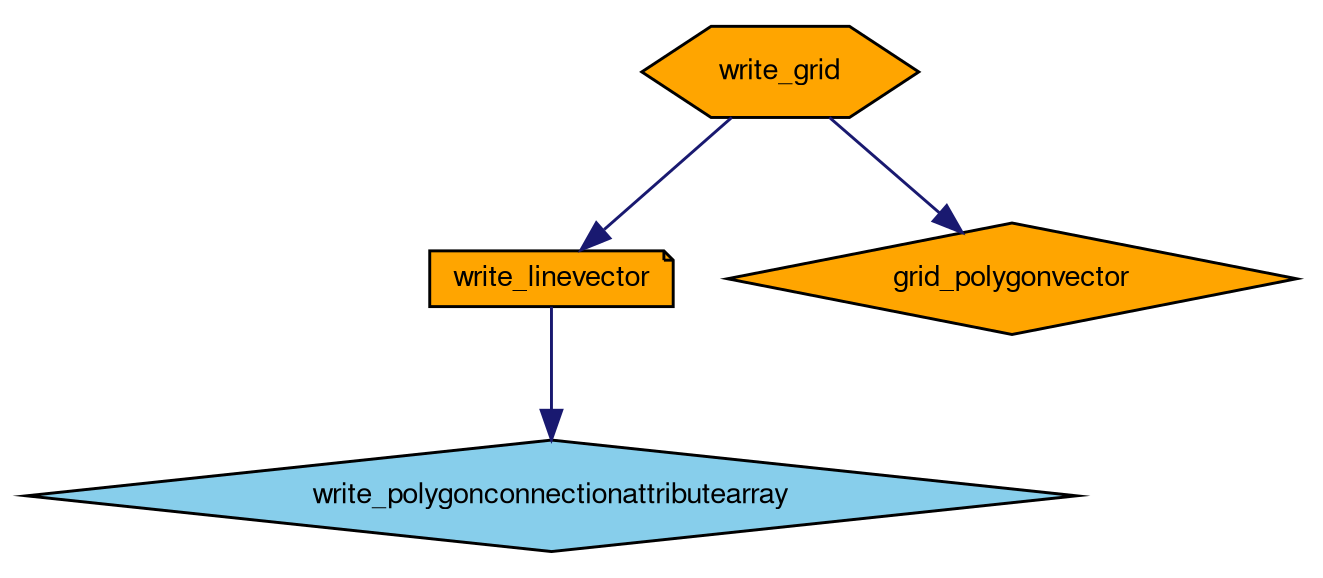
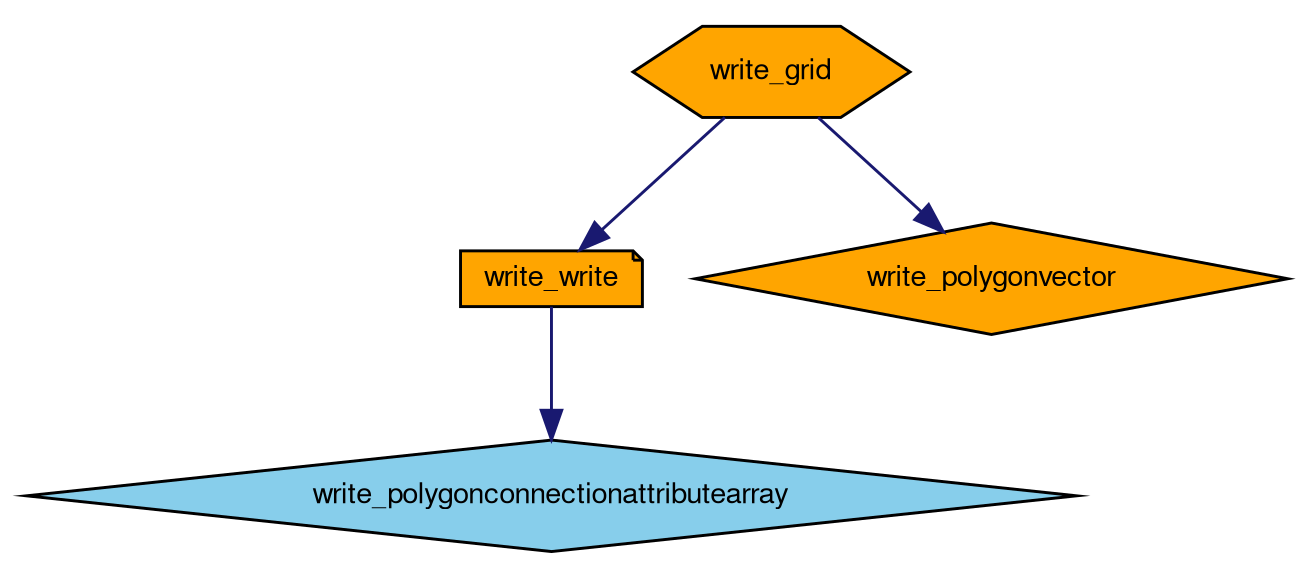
(551, 279) -> (551, 279)
(1012, 279) -> (991, 279)
